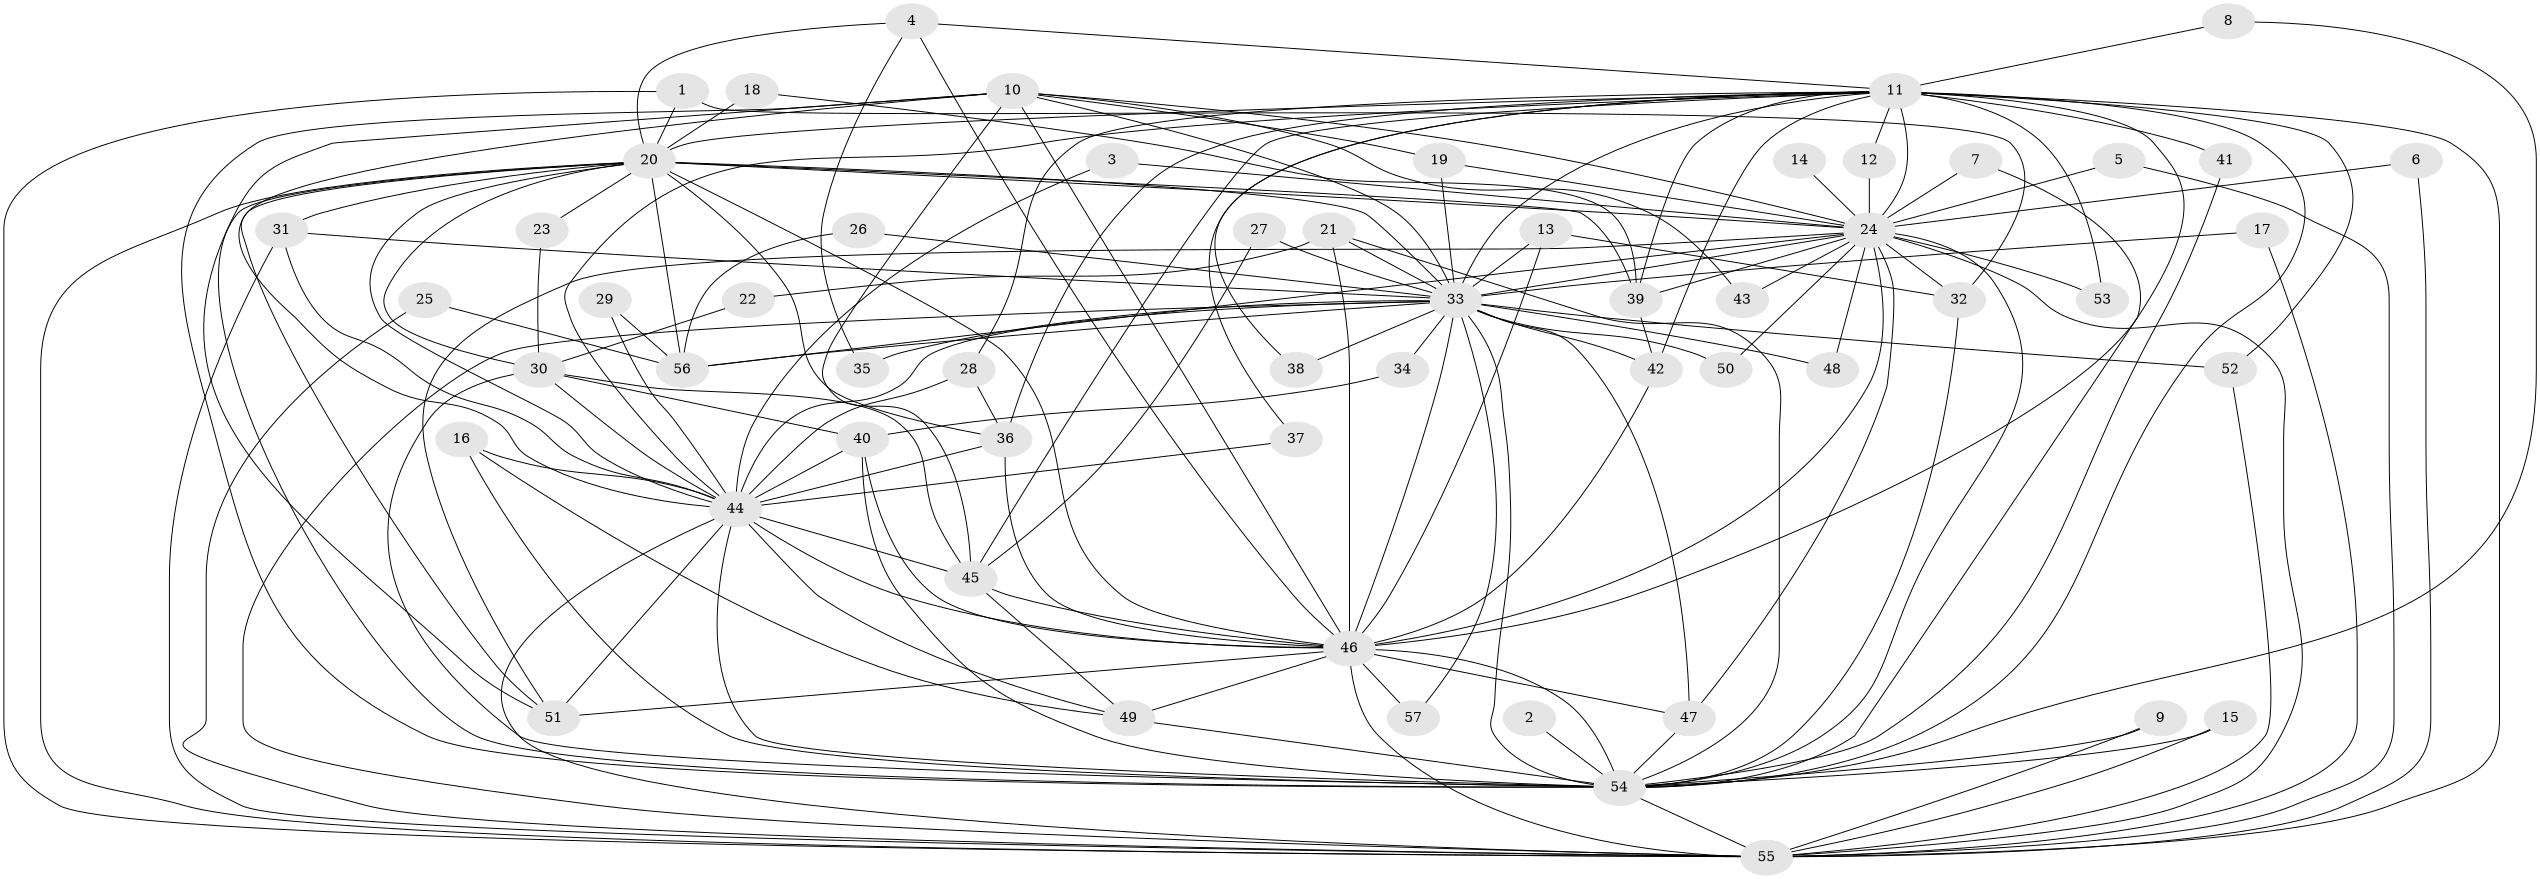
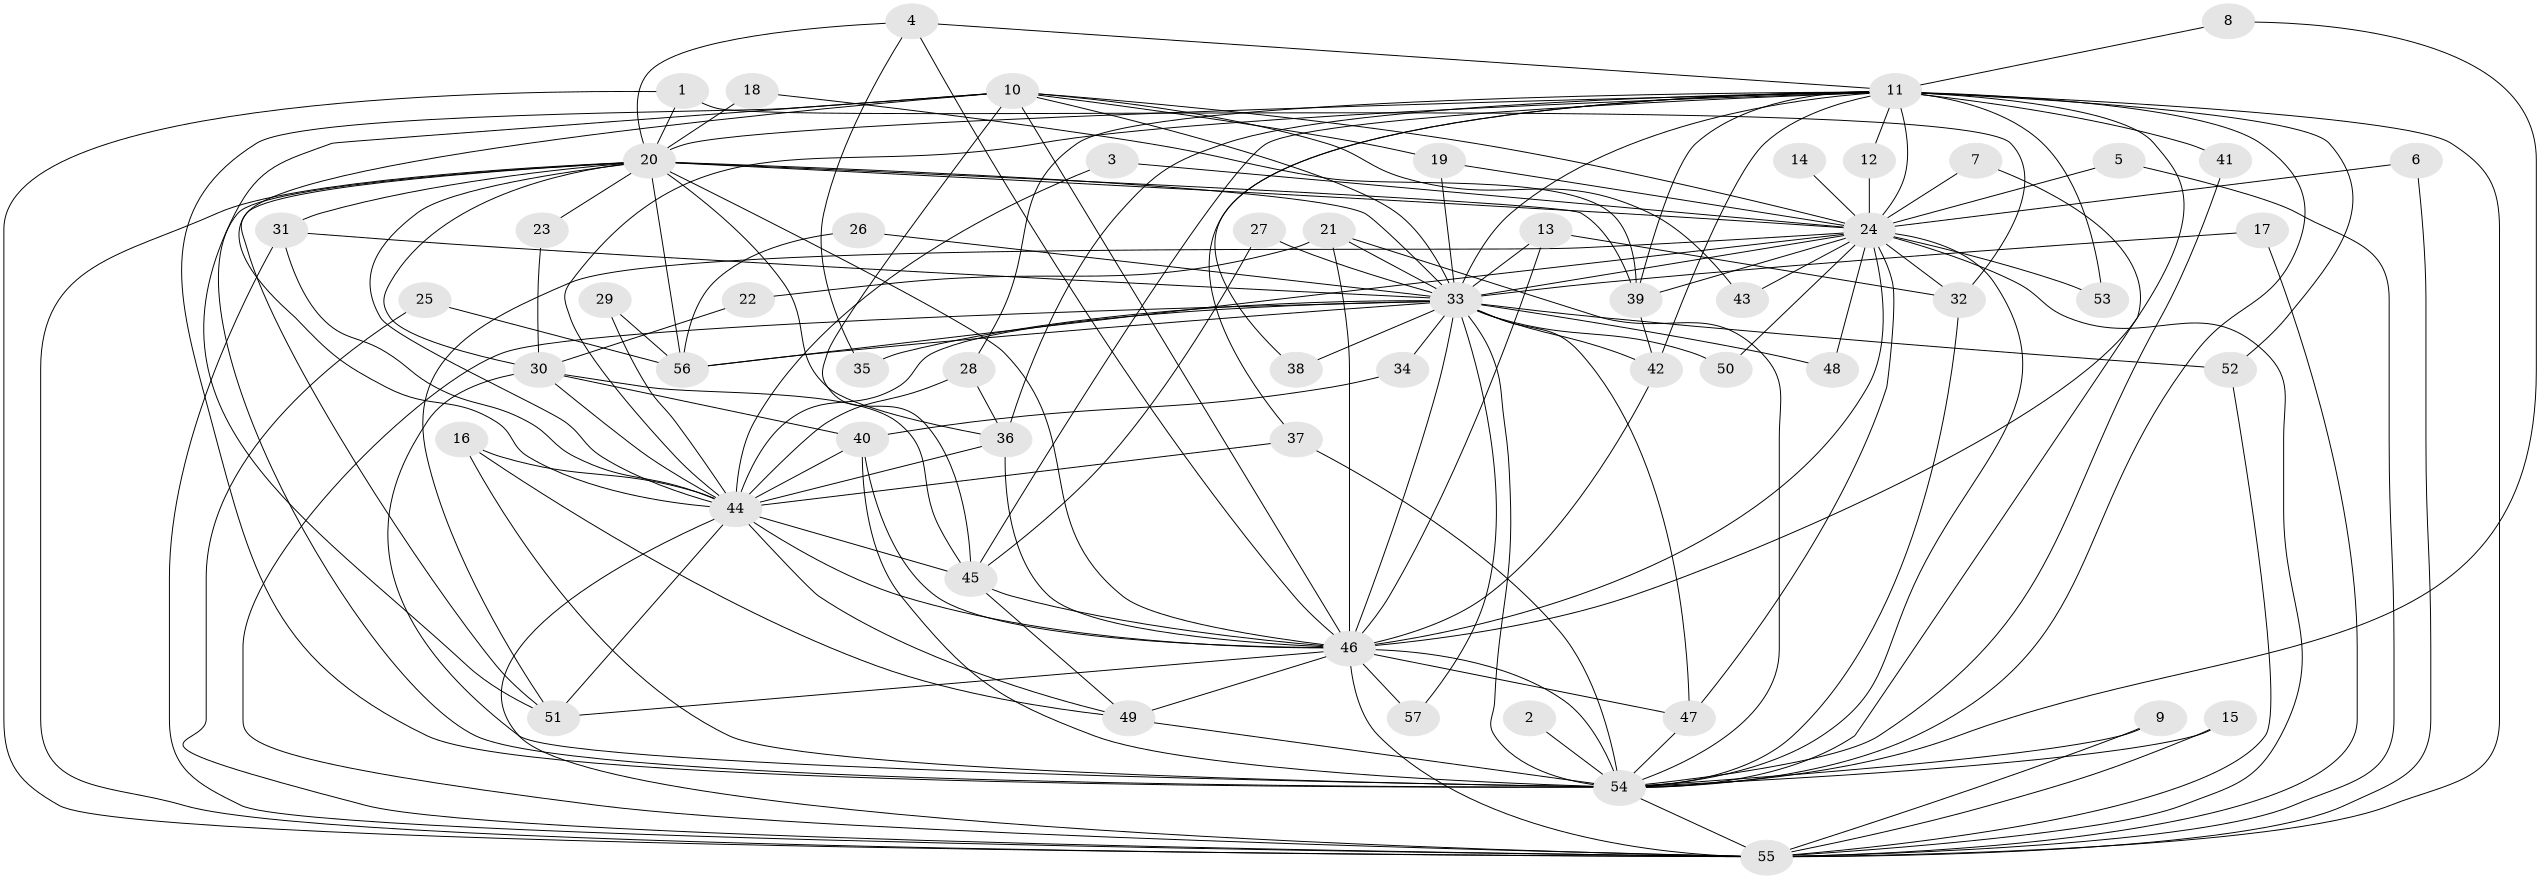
(1063, 767) -> (1497, 570)
